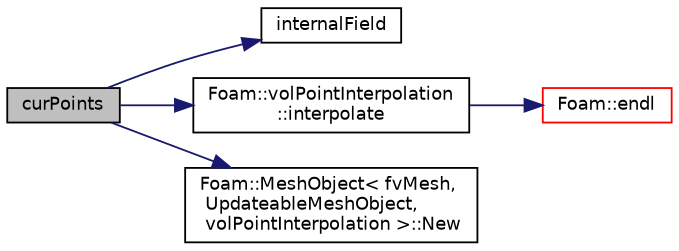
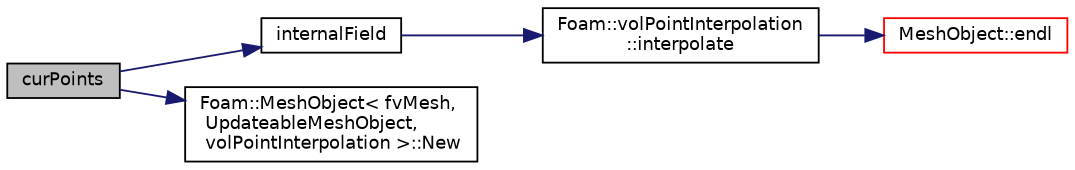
(147, 105) -> (463, 35)
(607, 105) -> (976, 35)
